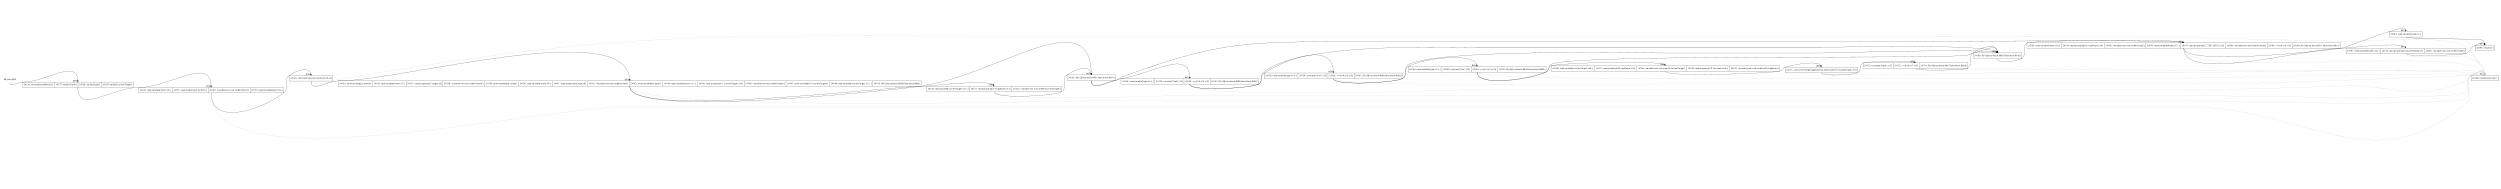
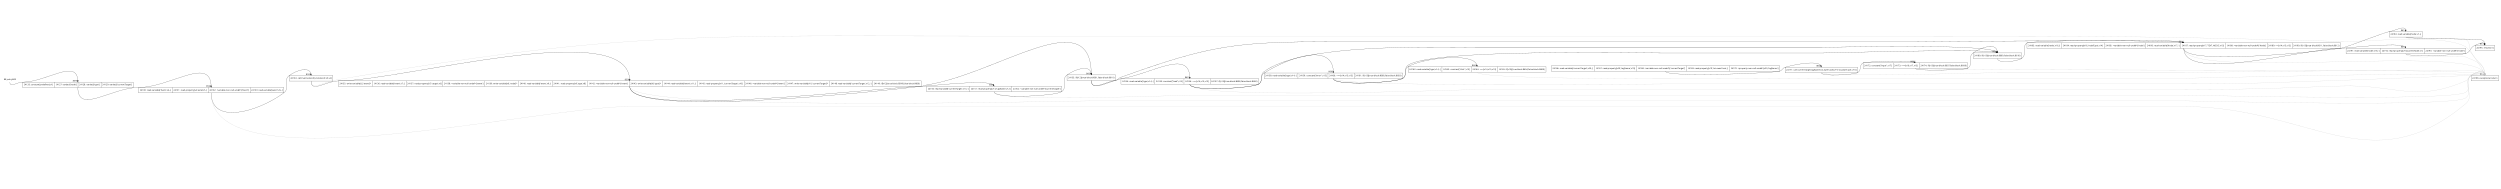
(1734, 57) -> none
(1567, 64) -> none
